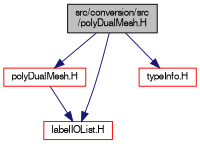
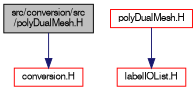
(79, 47) -> none
(98, 73) -> none
(168, 77) -> (49, 77)
